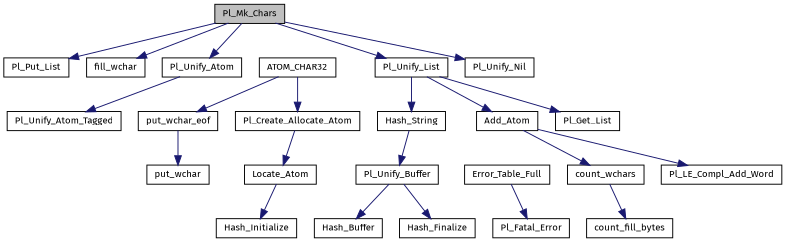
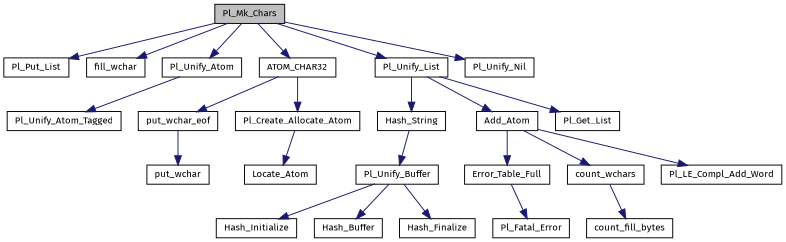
none -> (270, 37)
none -> (507, 143)
(270, 197) -> (331, 200)
